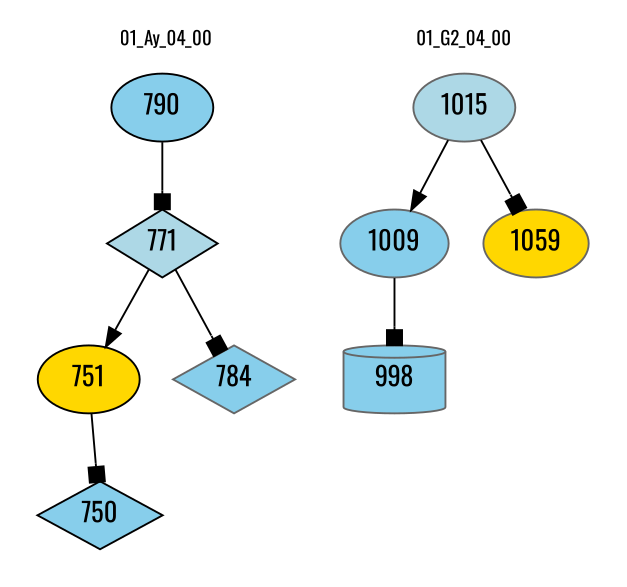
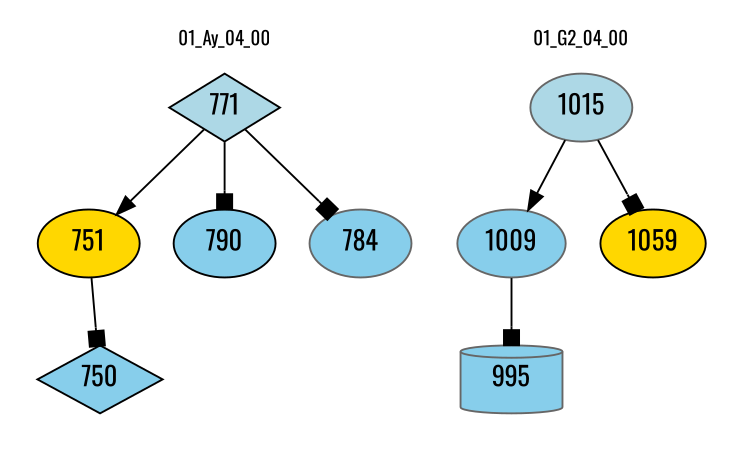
(162, 166) -> (225, 166)
(536, 243) -> (653, 243)
(234, 379) -> (361, 243)
(394, 379) -> (512, 379)
